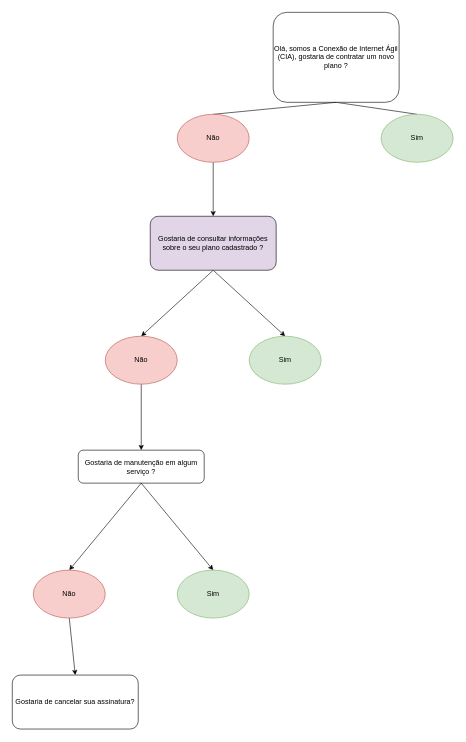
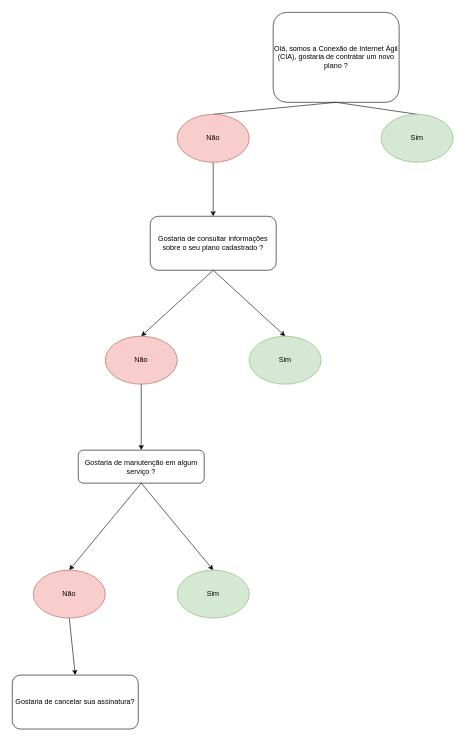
(213, 243) -> (213, 243)
